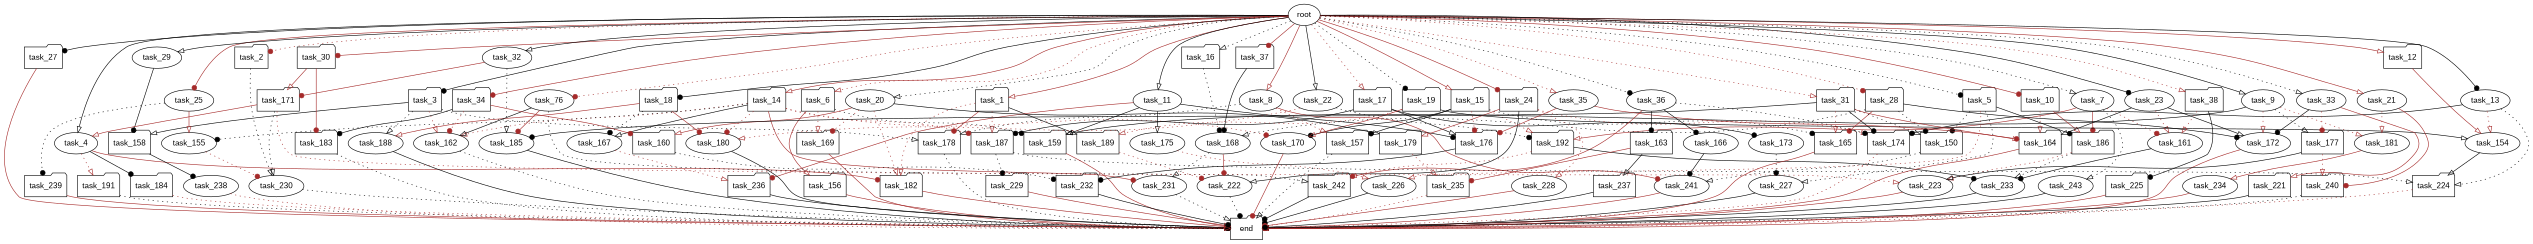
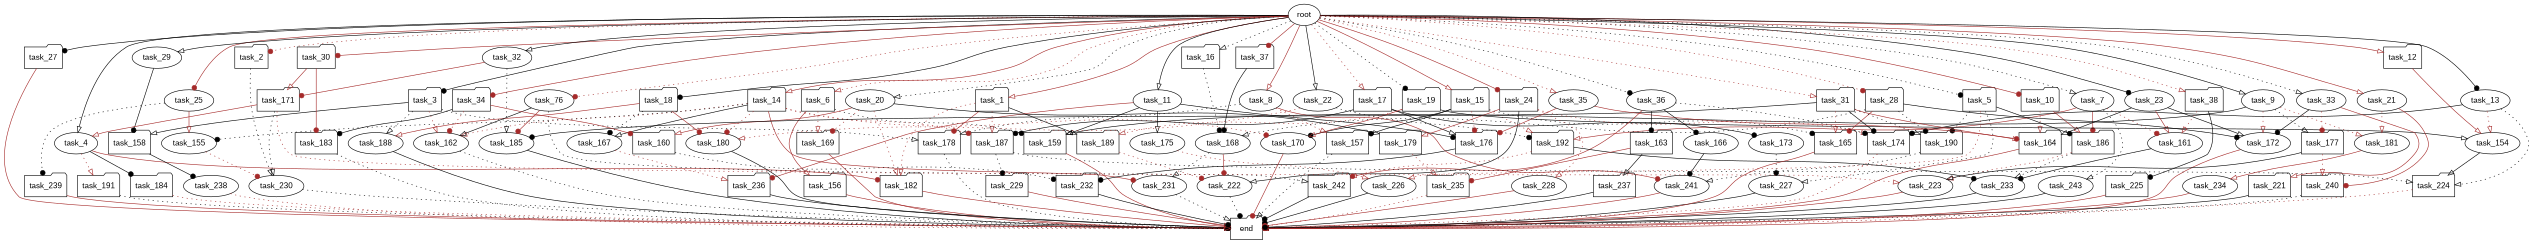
(2162, 121) -> (2162, 121)
(1941, 143) -> (1941, 143)
